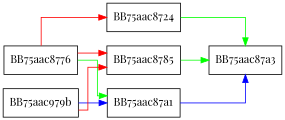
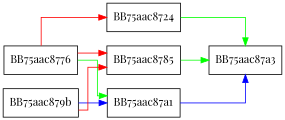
(41, 103) -> (41, 103)
